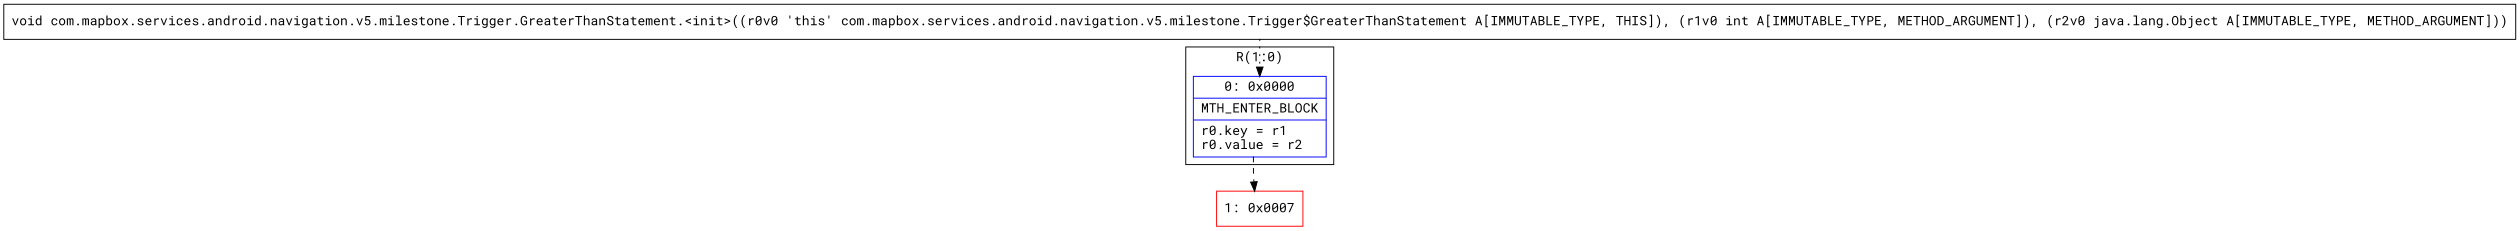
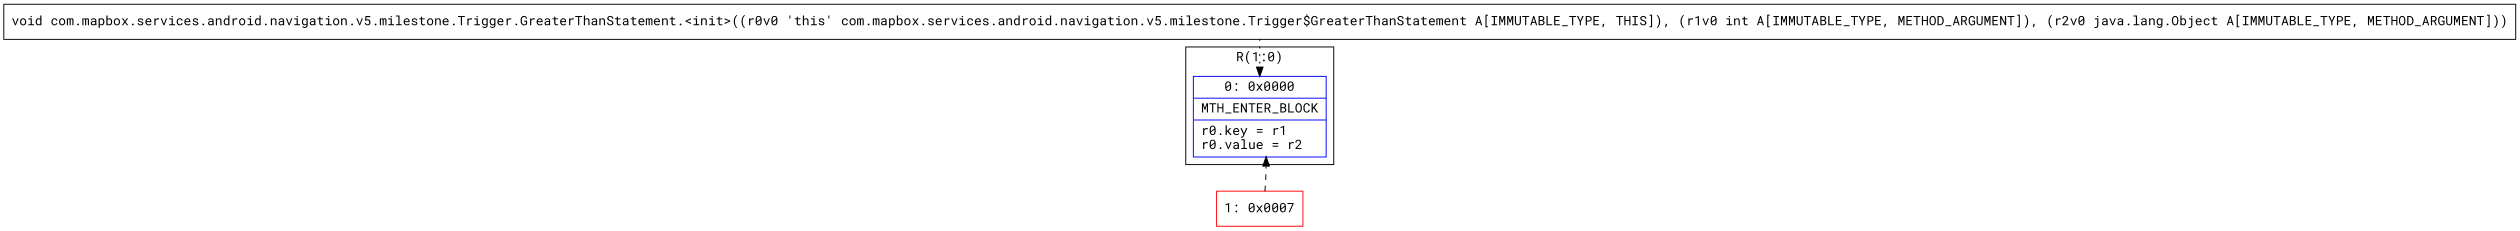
(1253, 170) -> (1266, 179)
